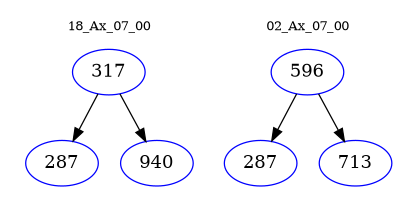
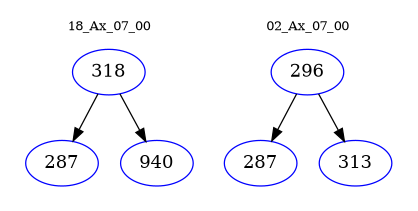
(109, 72) -> (109, 72)
(307, 72) -> (307, 72)
(356, 163) -> (356, 163)
